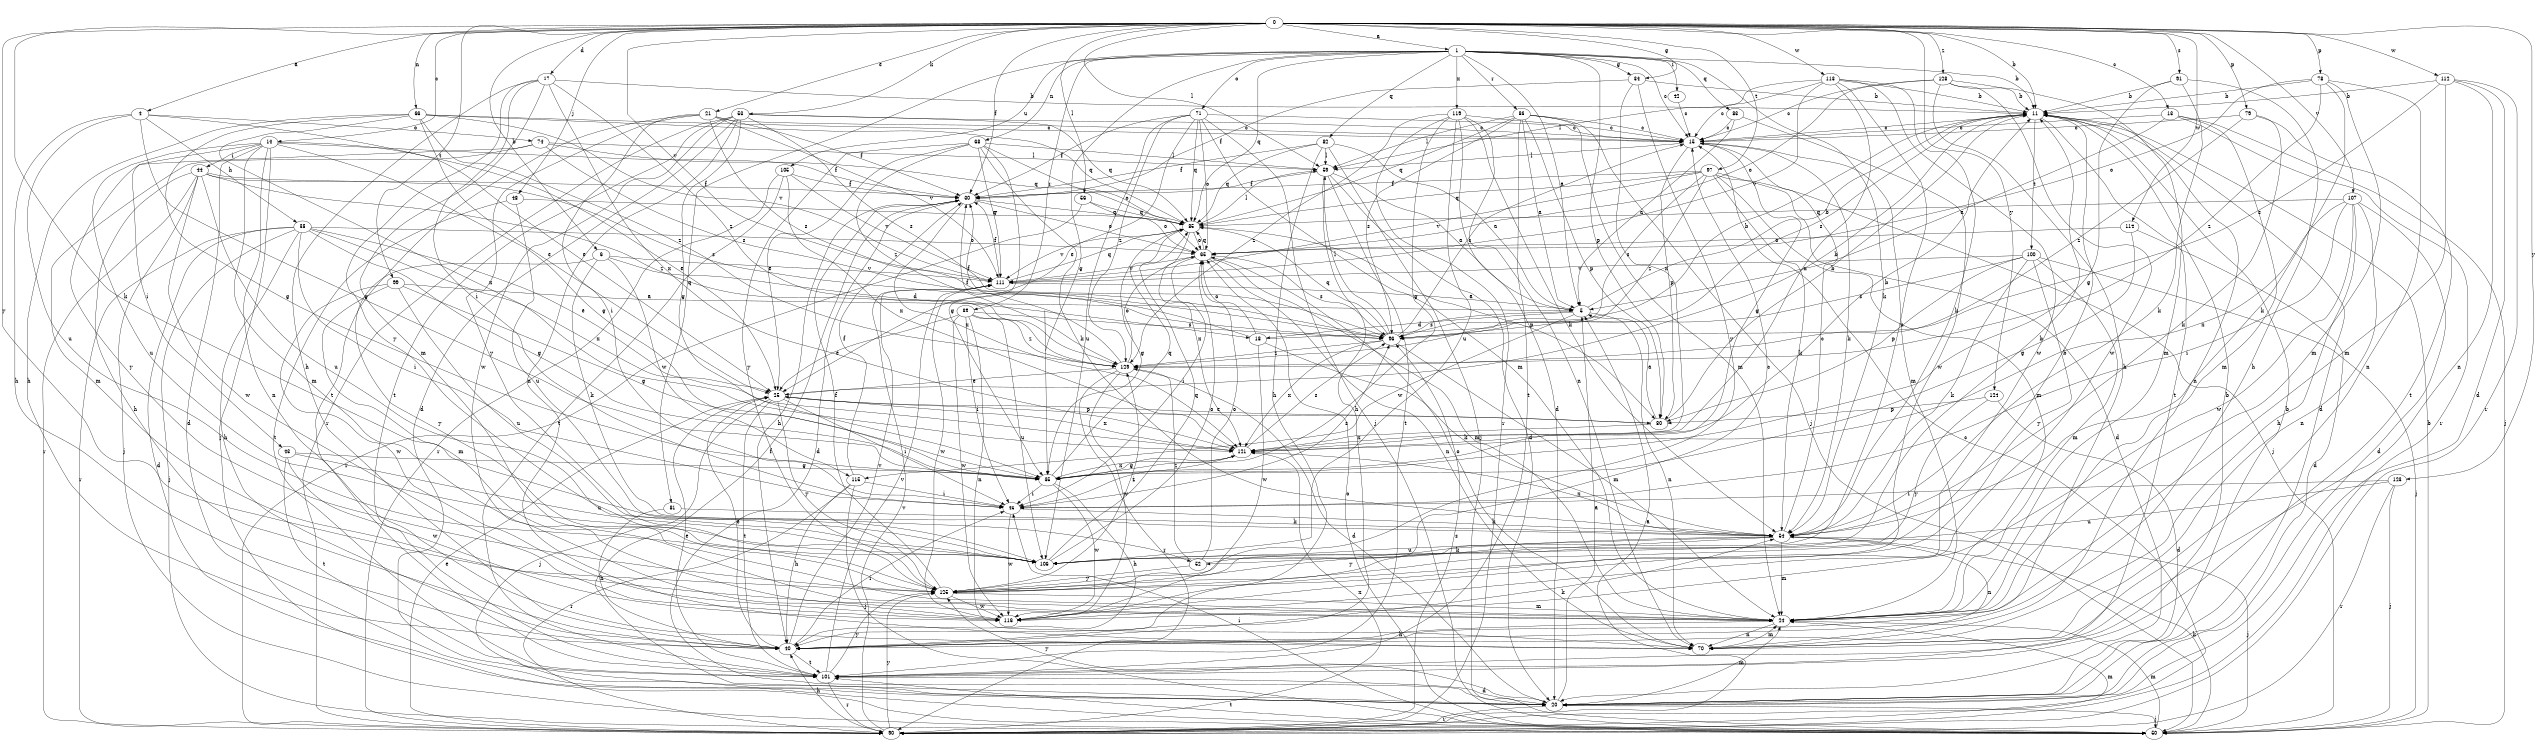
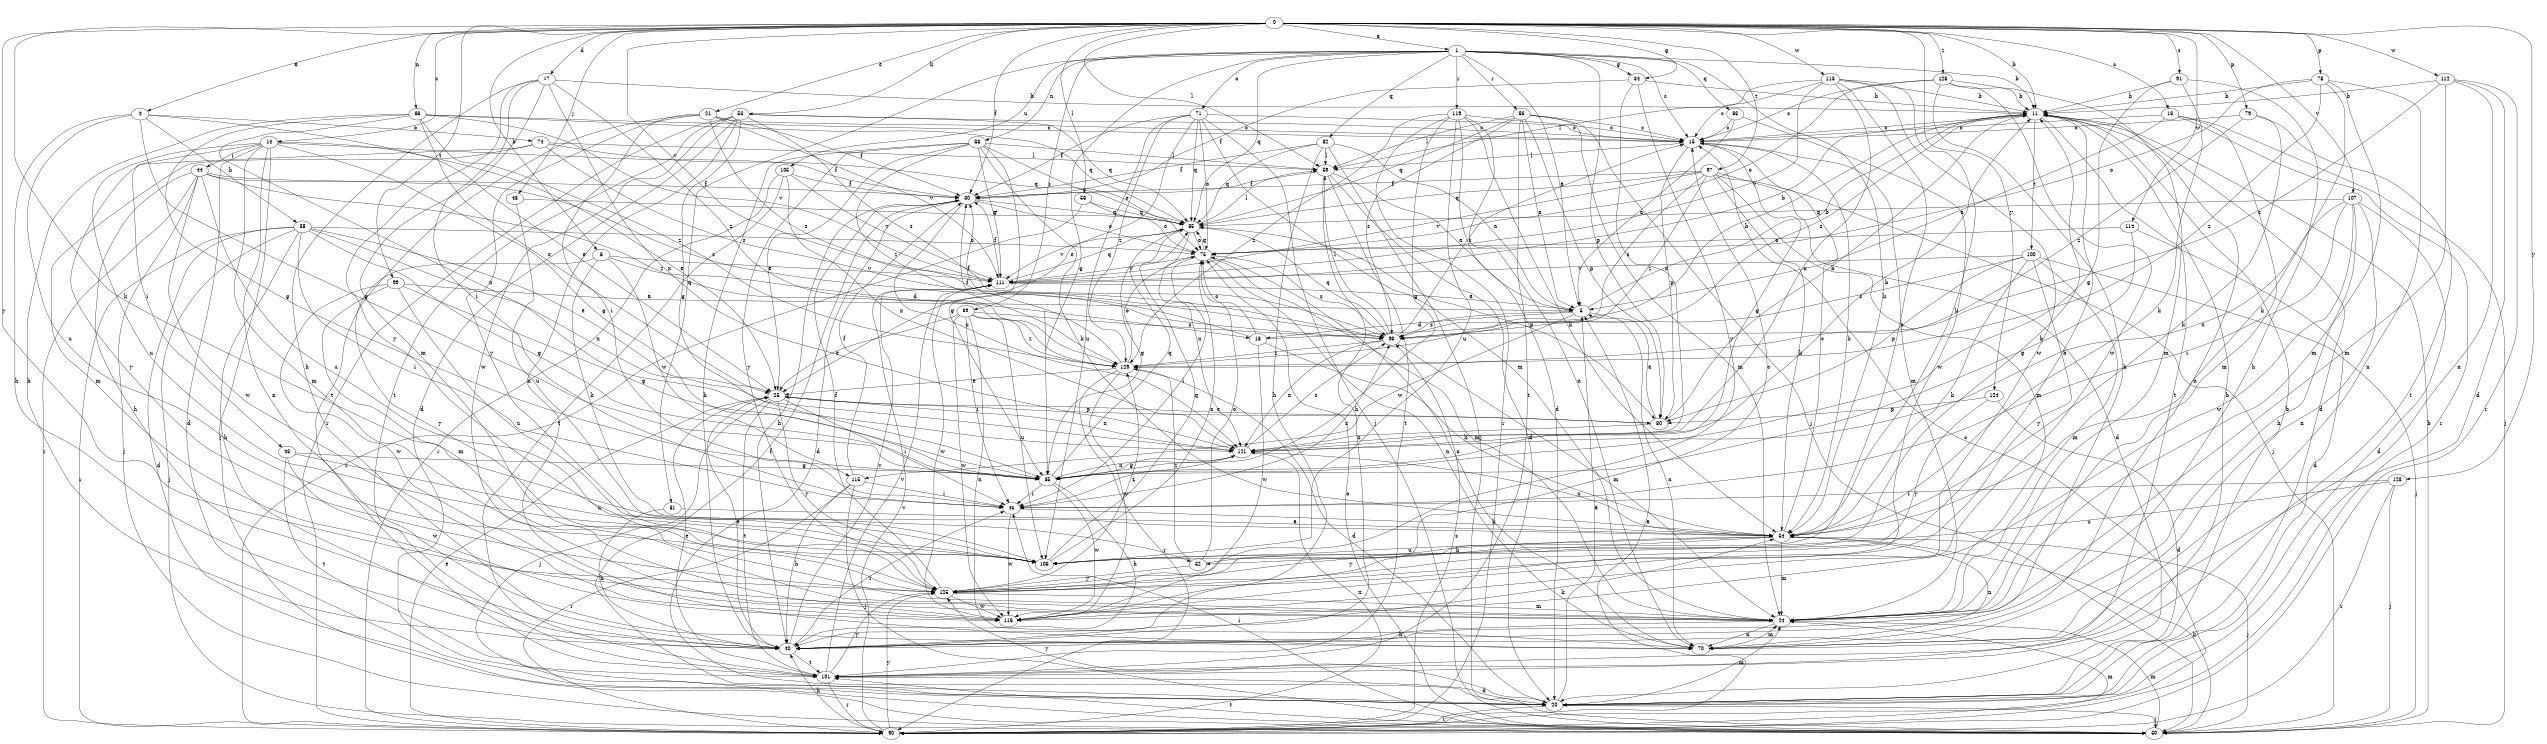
(1458, 79) -> (1458, 79)
(1677, 97) -> none
(1203, 255) -> (1203, 255)
none -> (715, 315)
(1406, 373) -> (1505, 251)
(1295, 522) -> (1295, 522)
(356, 543) -> none
